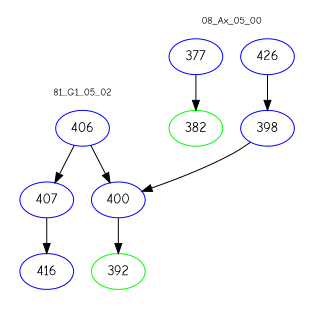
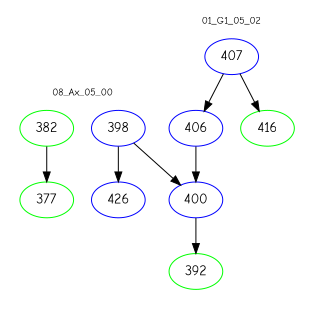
(196, 57) -> (47, 200)
(196, 88) -> (47, 159)
(268, 88) -> (118, 159)
(83, 93) -> (232, 21)
(67, 160) -> (216, 88)
(47, 271) -> (268, 128)
